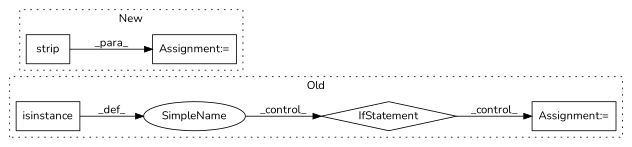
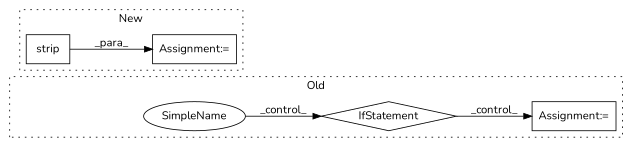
(48, 116) -> none
